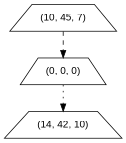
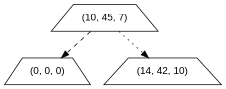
(63, 94) -> (131, 42)
